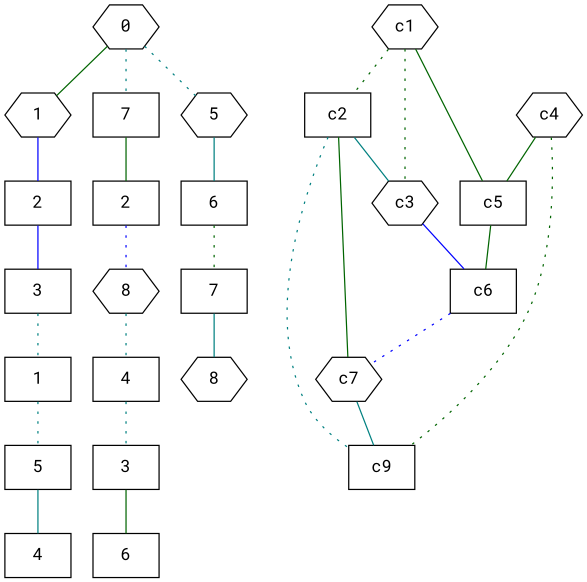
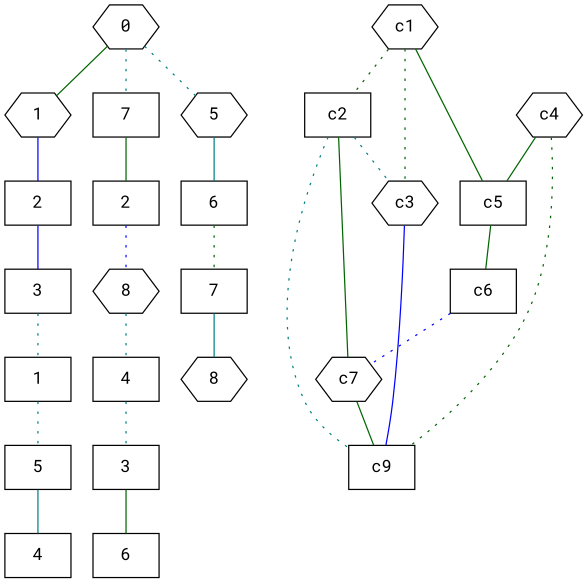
(371, 159) -> (371, 159)
(443, 246) -> (399, 336)
(365, 423) -> (365, 423)
